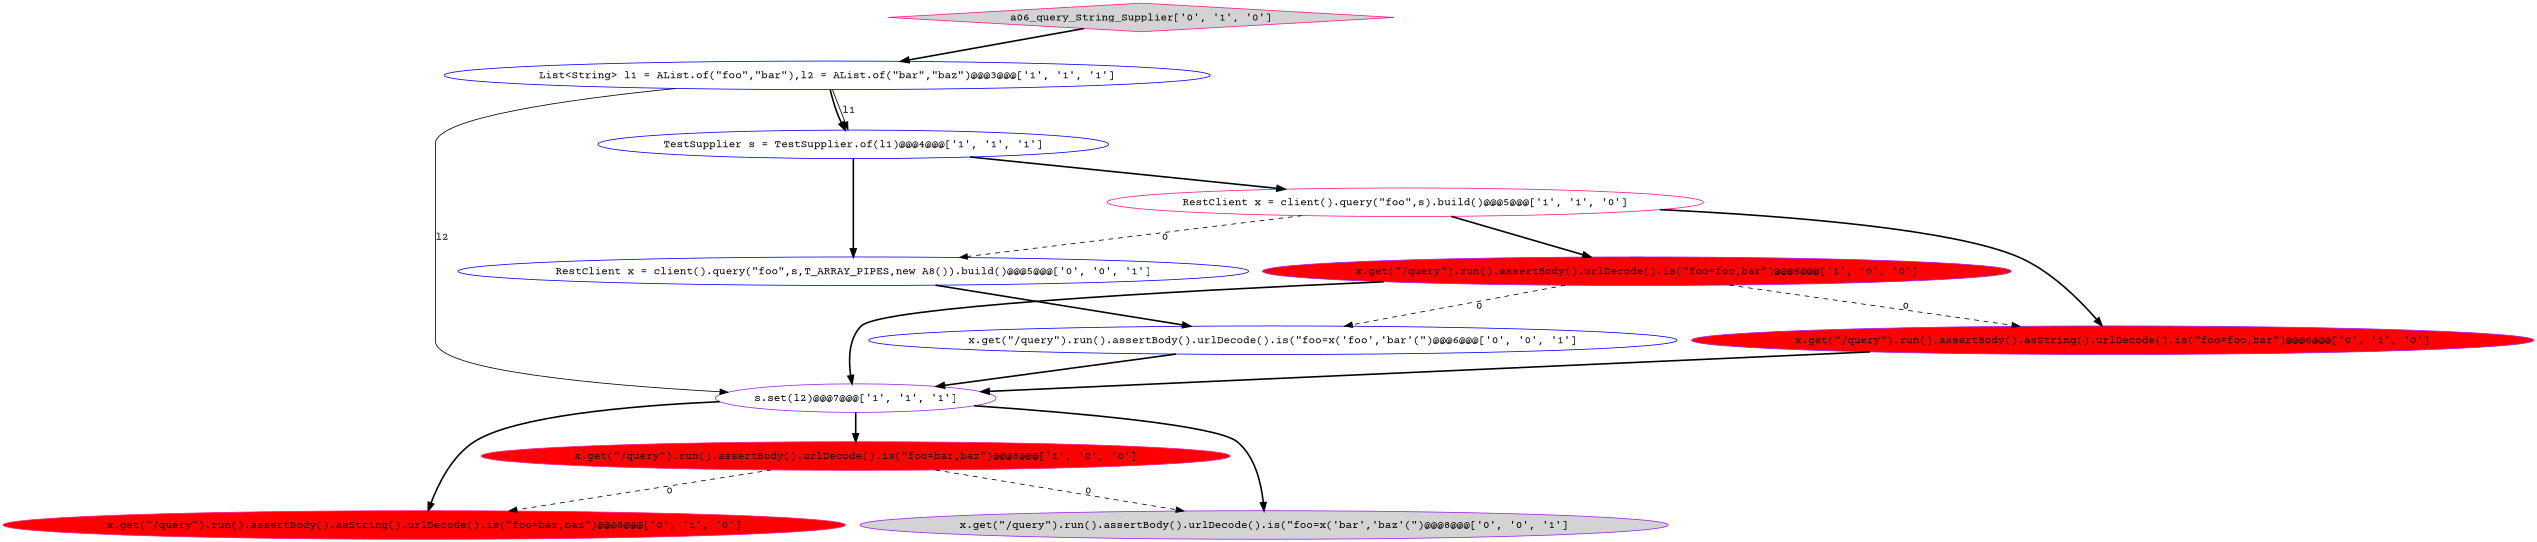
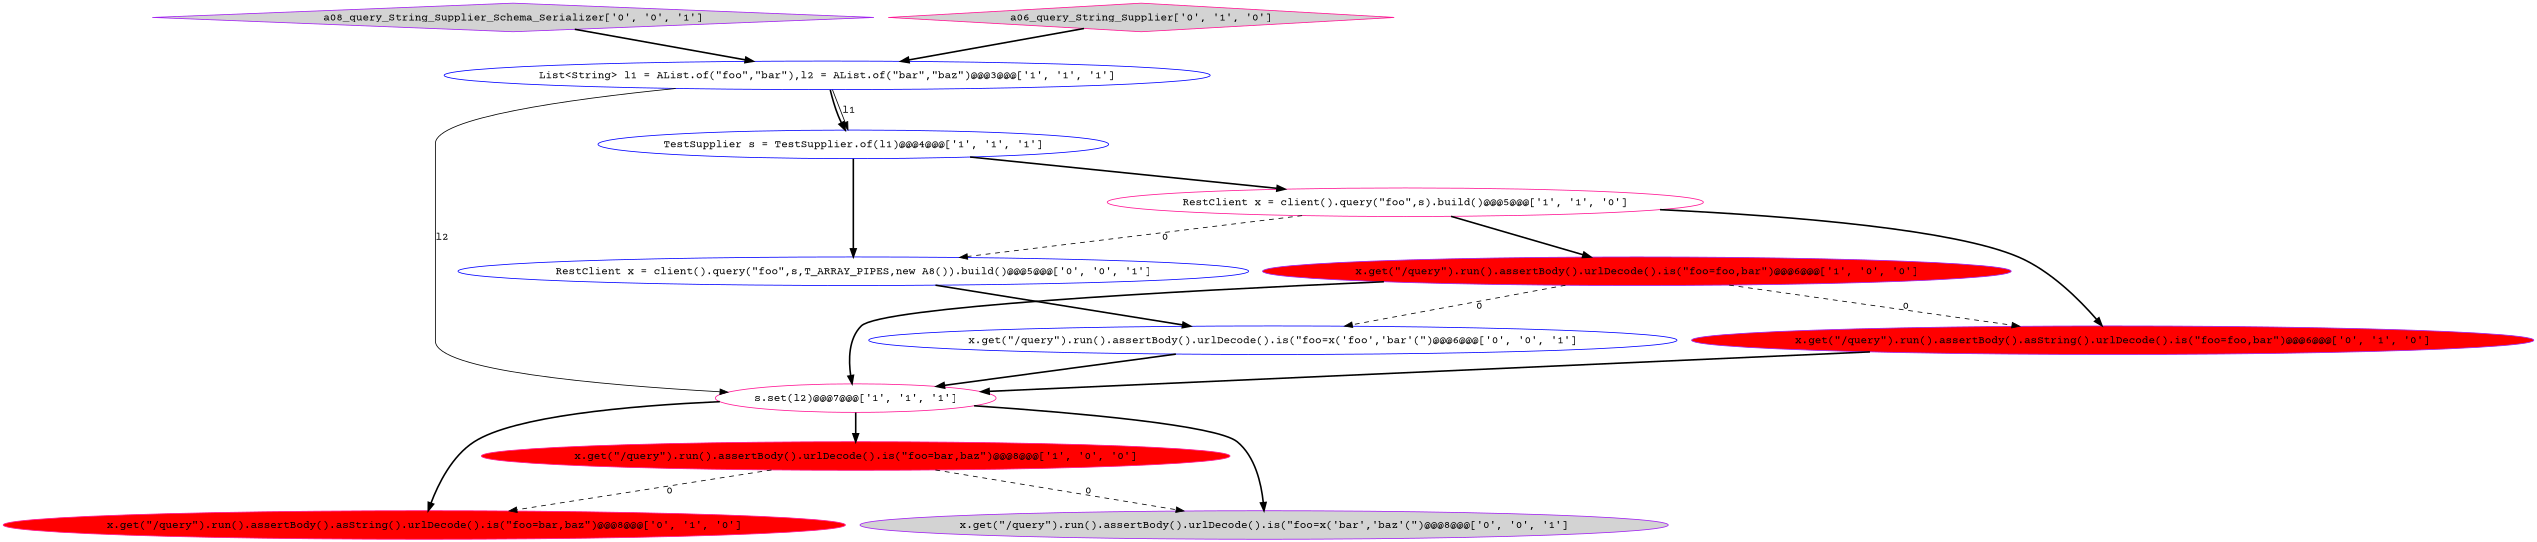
none -> (513, 17)
(856, 398) -> (856, 398)
